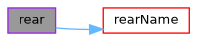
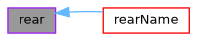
(73, 29) -> (86, 12)
